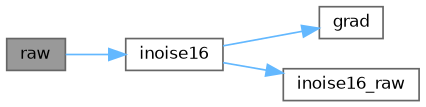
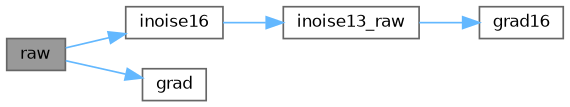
none -> (521, 23)
(263, 39) -> (96, 67)
(351, 85) -> (351, 23)
